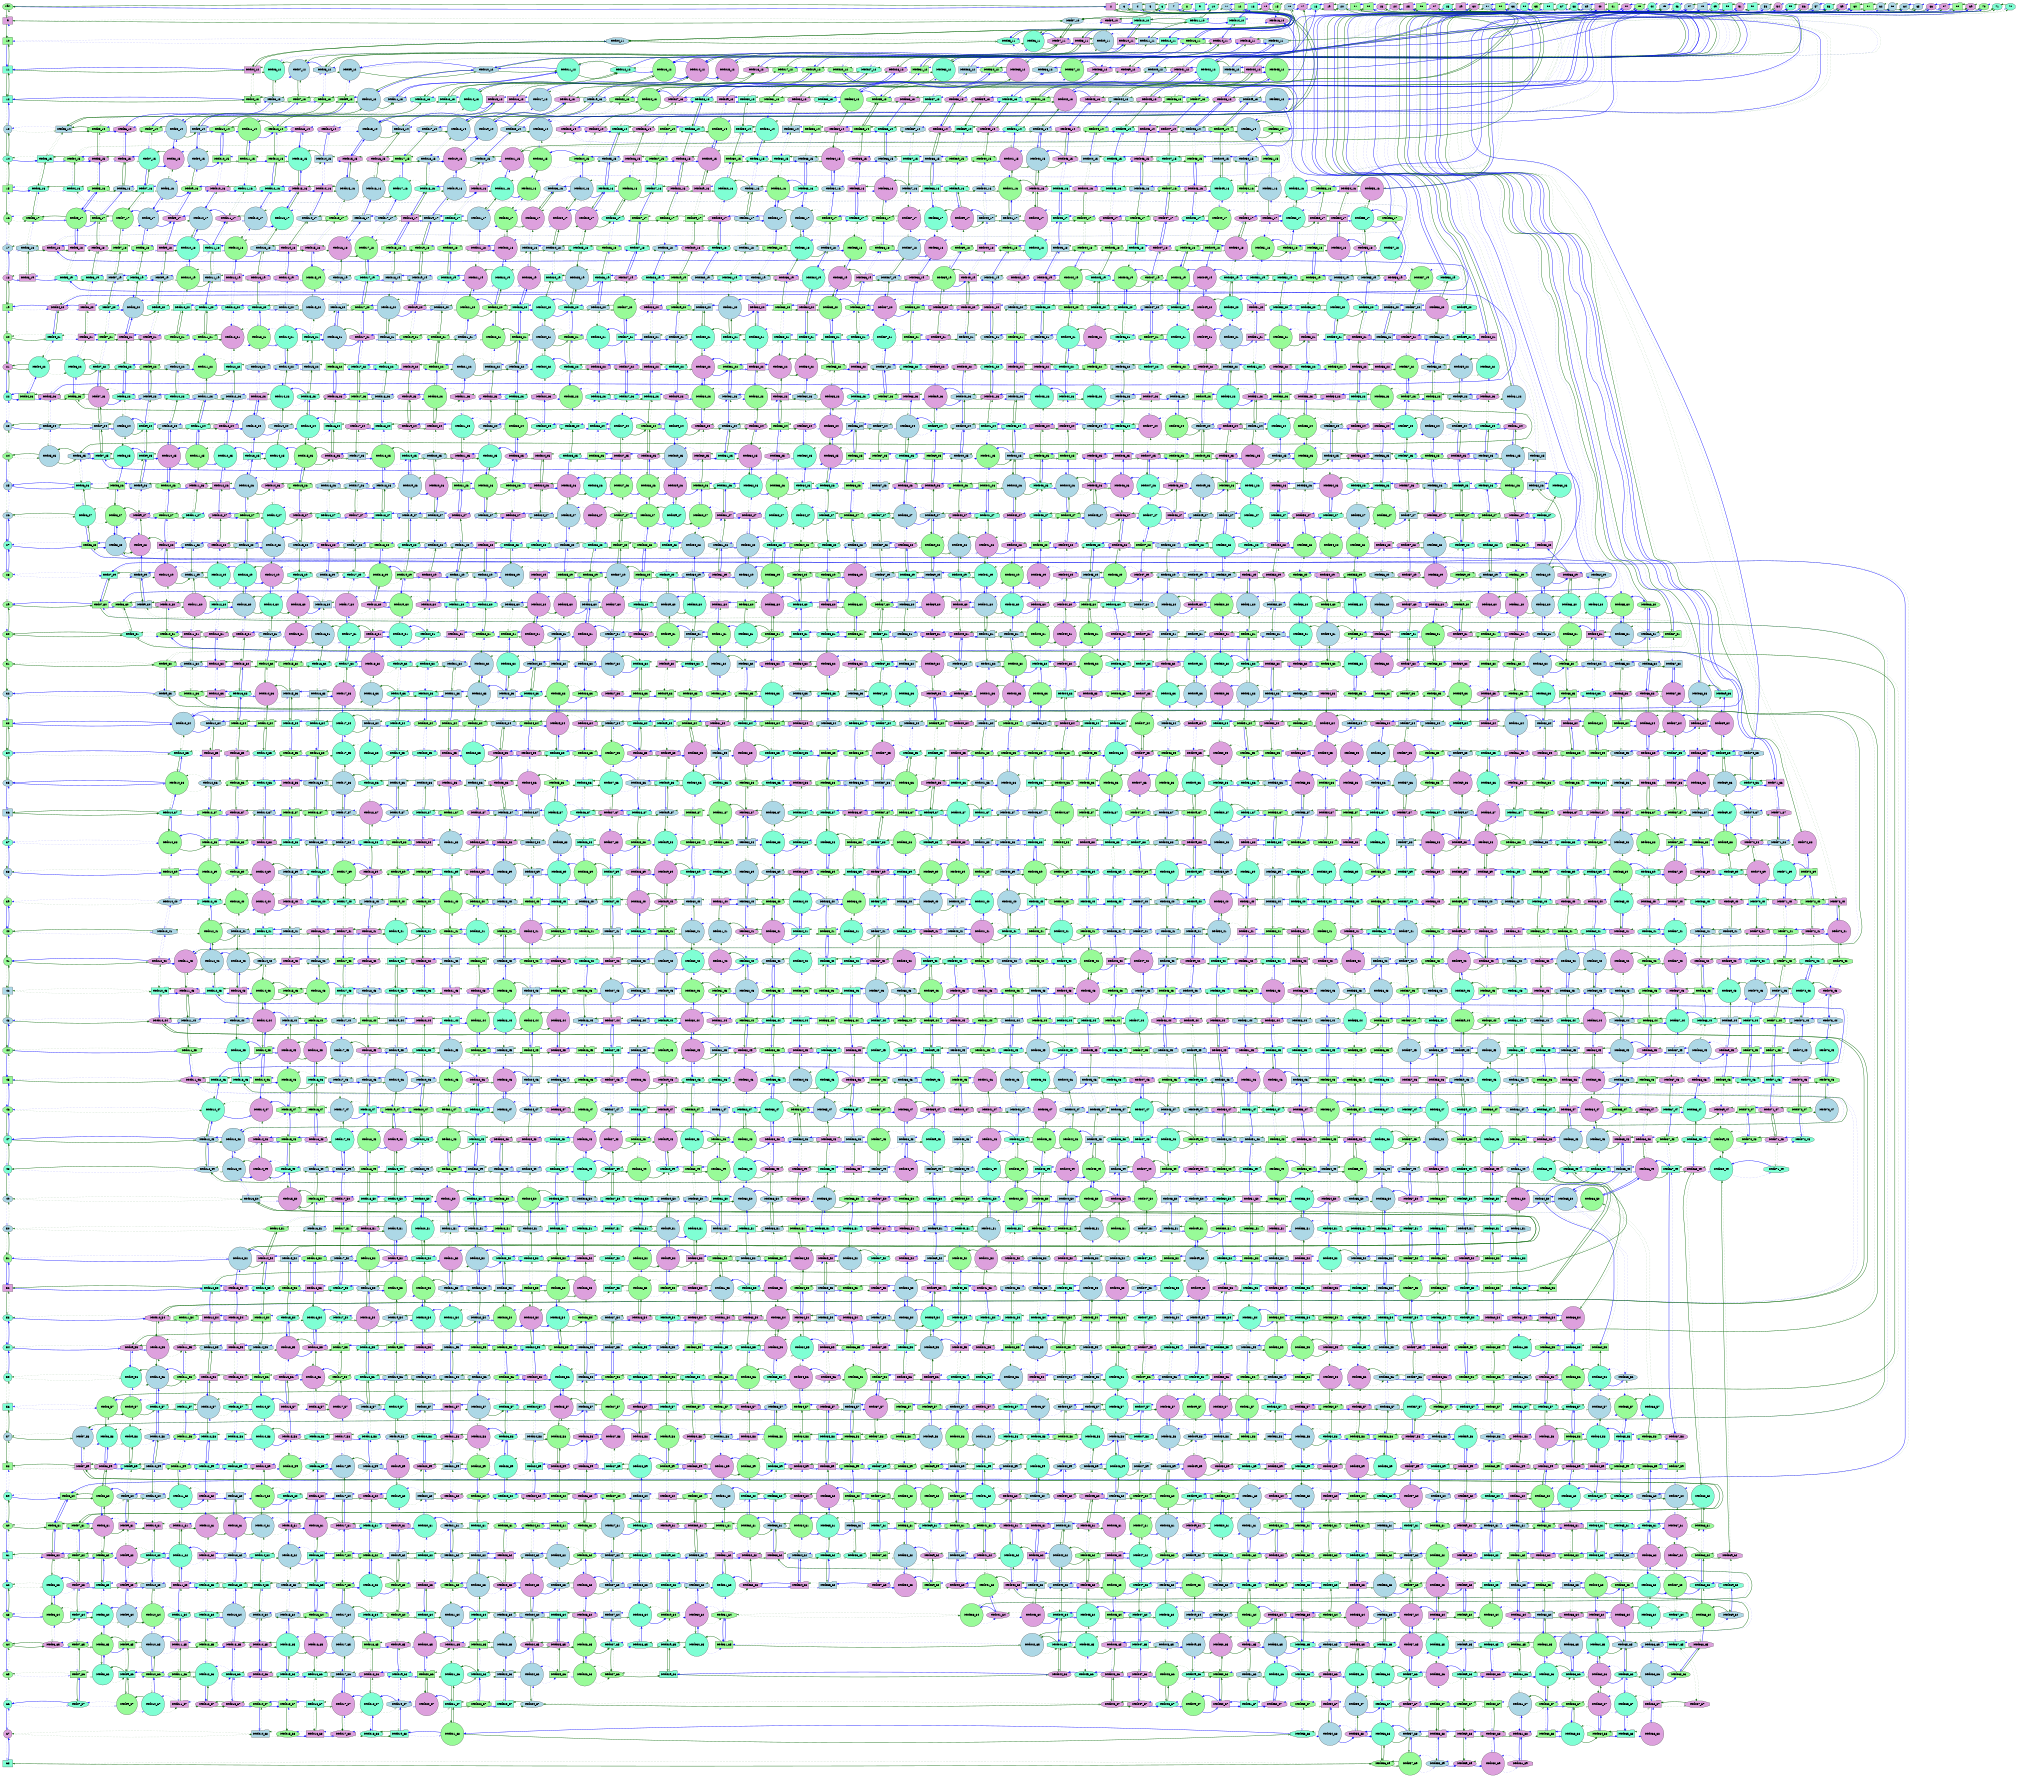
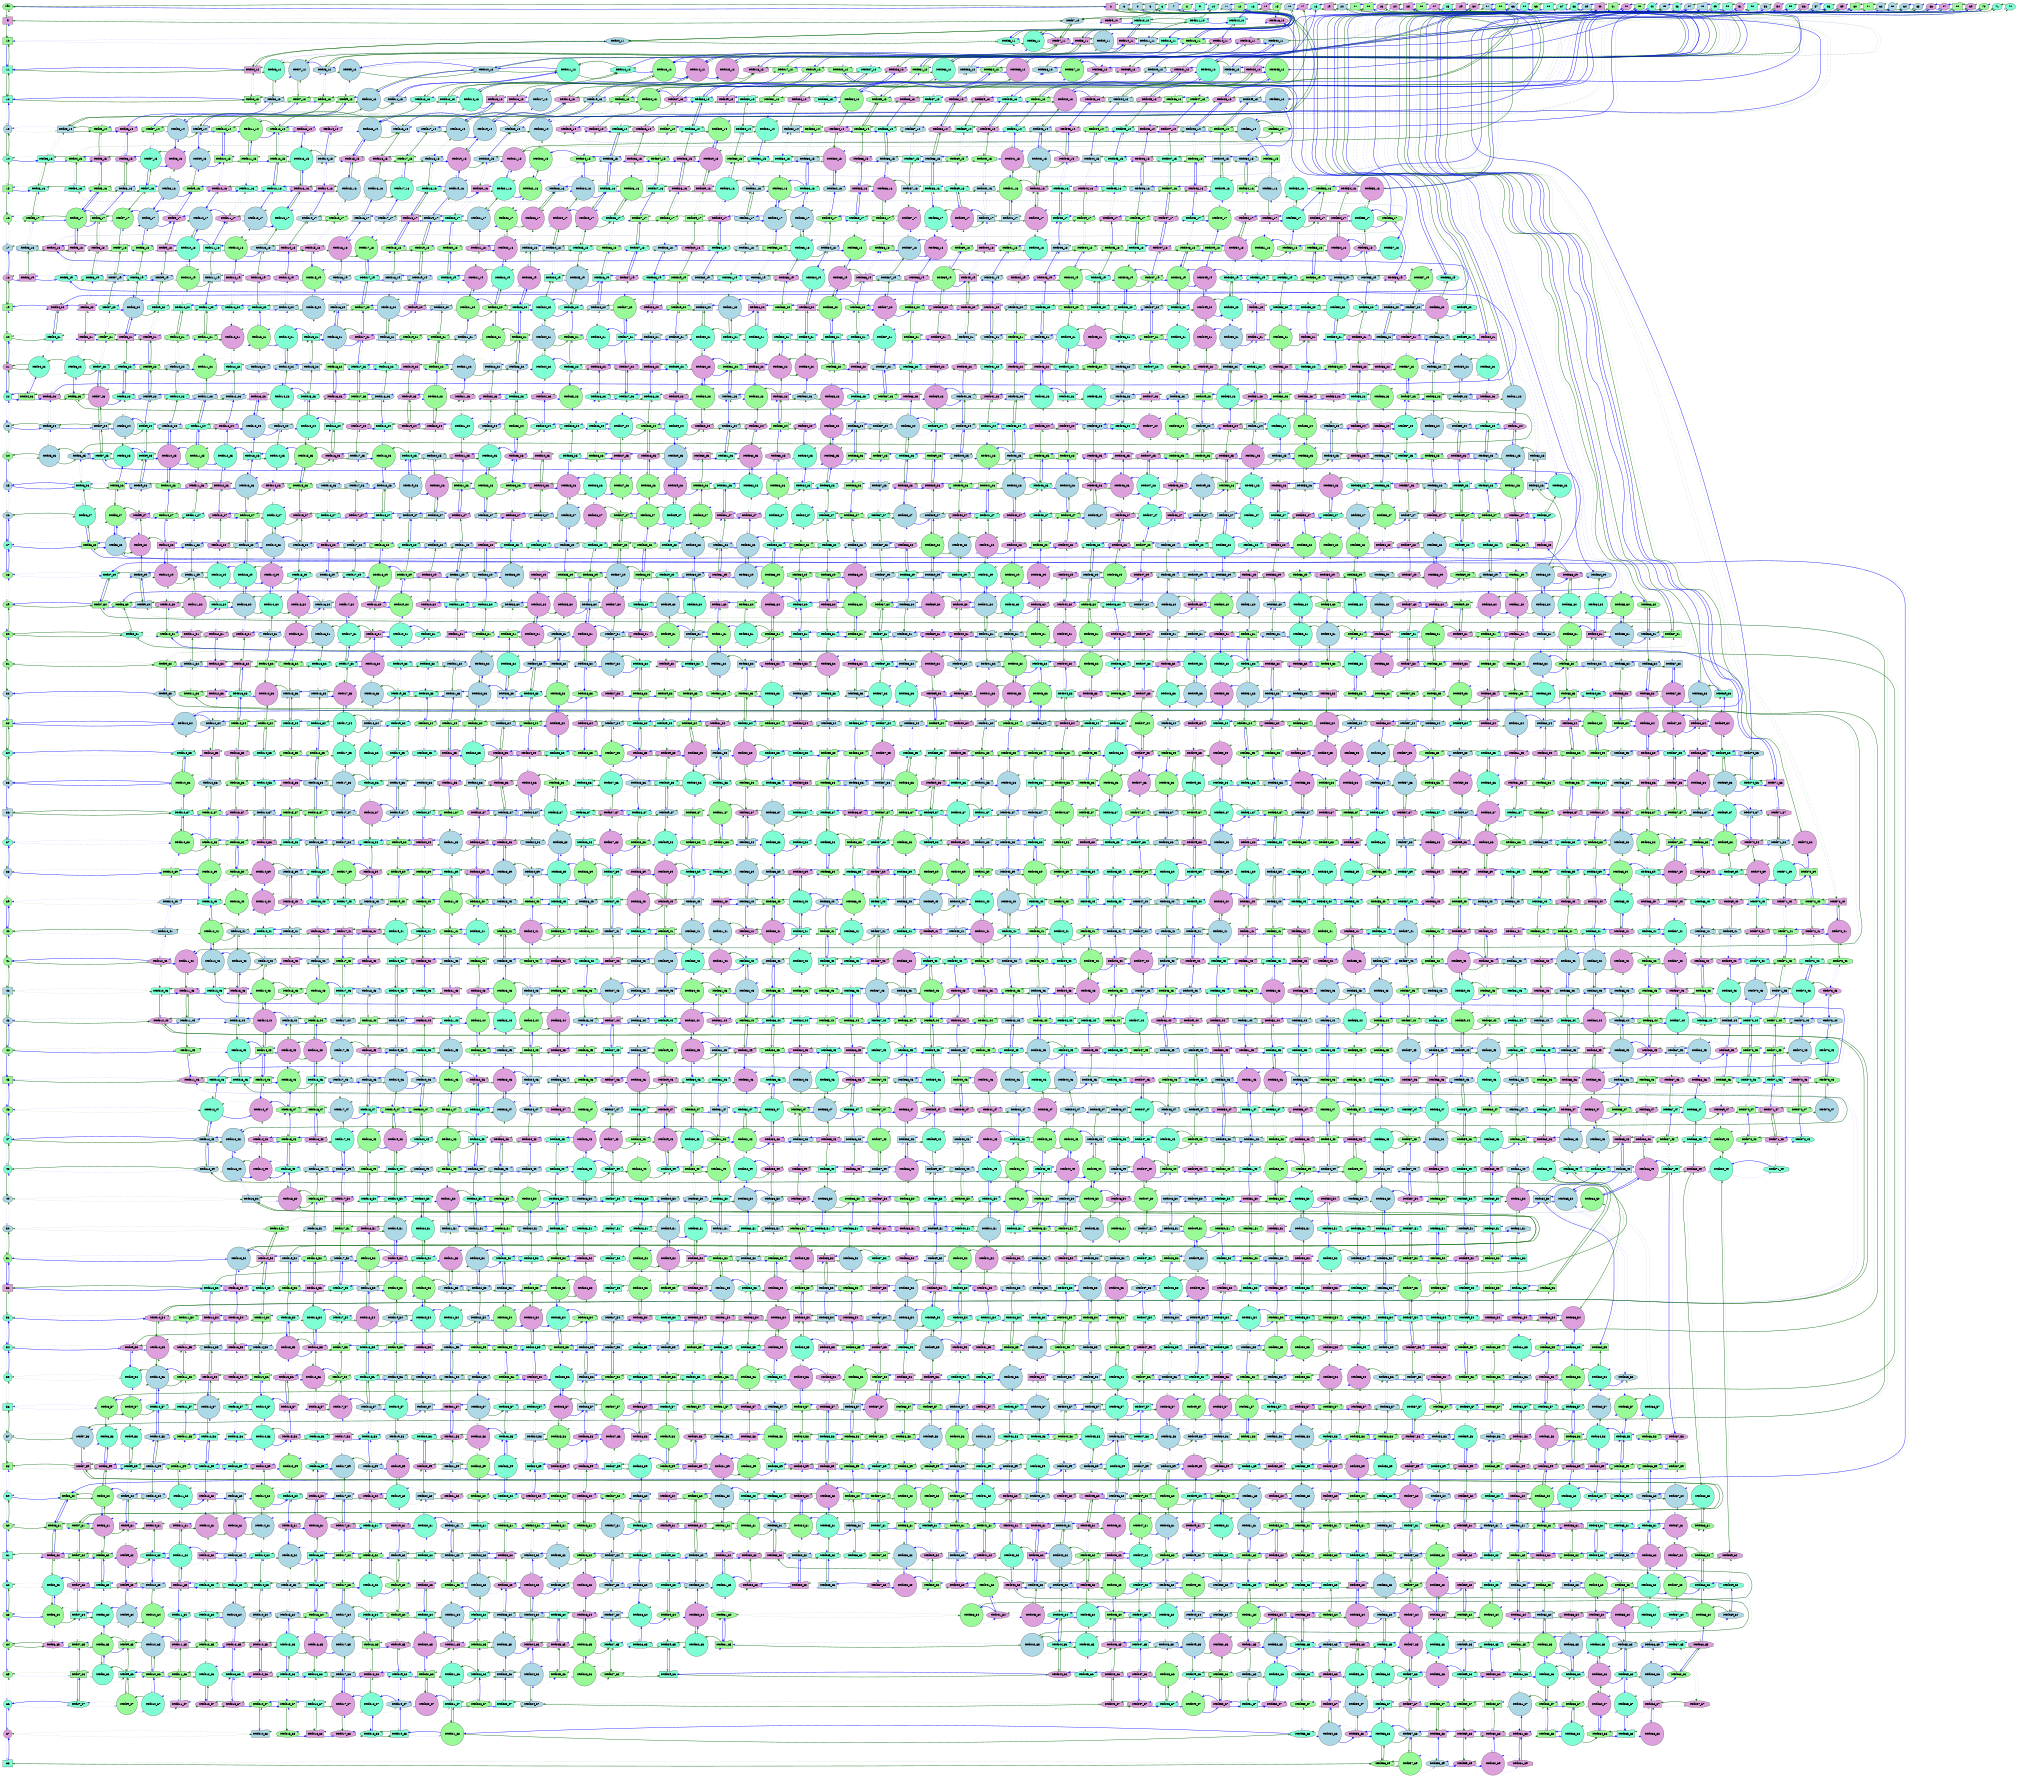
(997, 157) -> (974, 143)
(1312, 197) -> (1311, 201)
